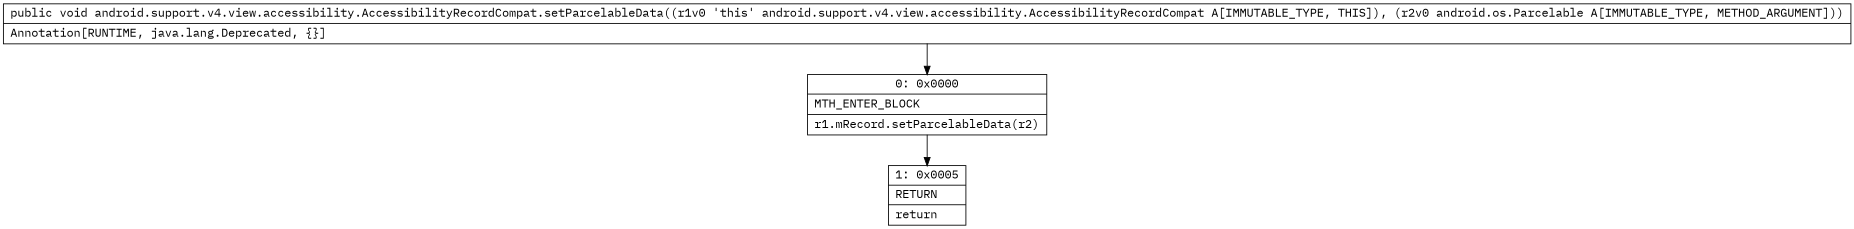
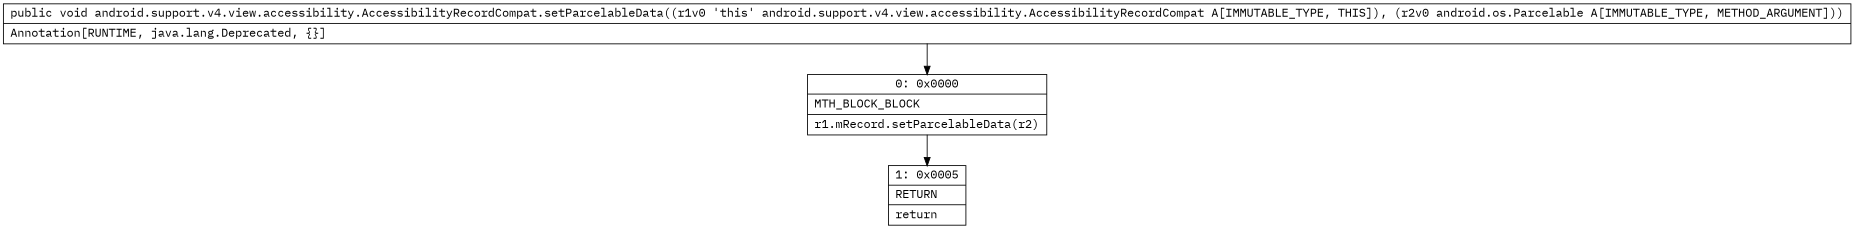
(867, 104) -> (867, 104)
